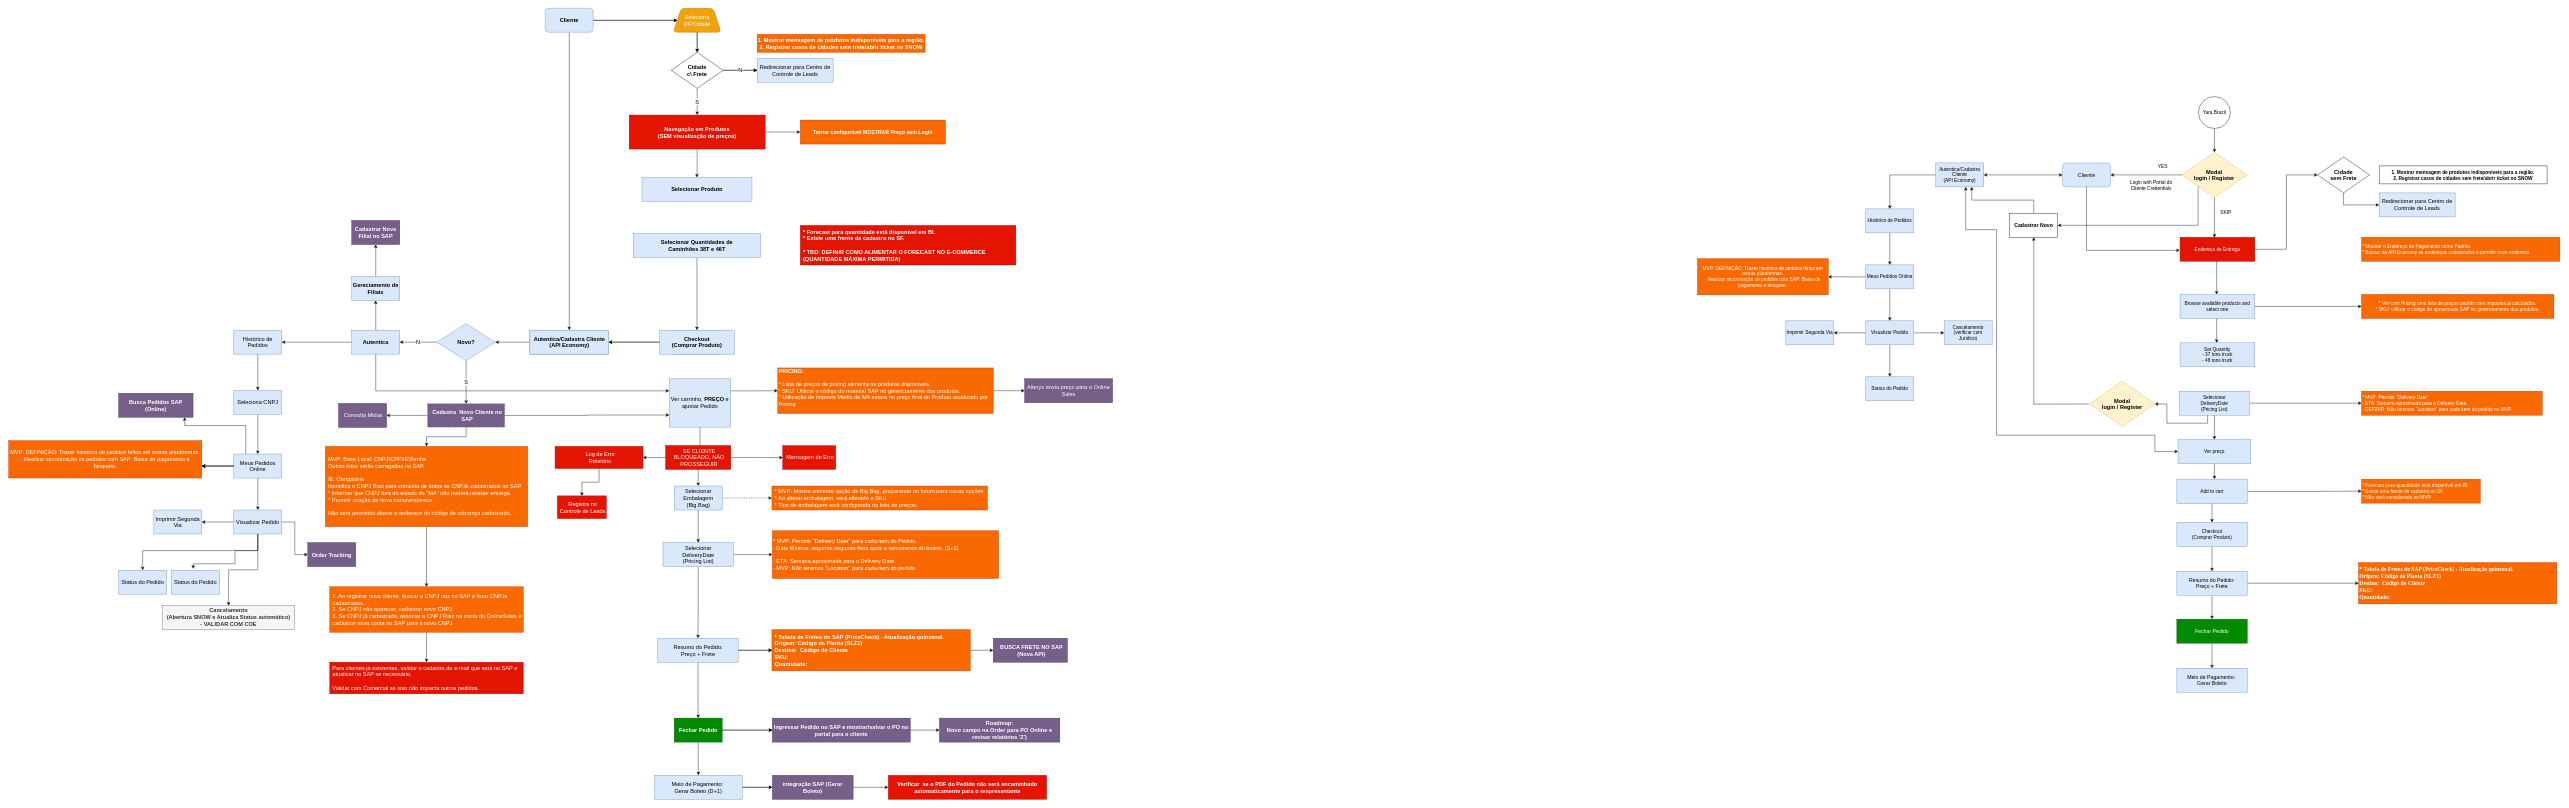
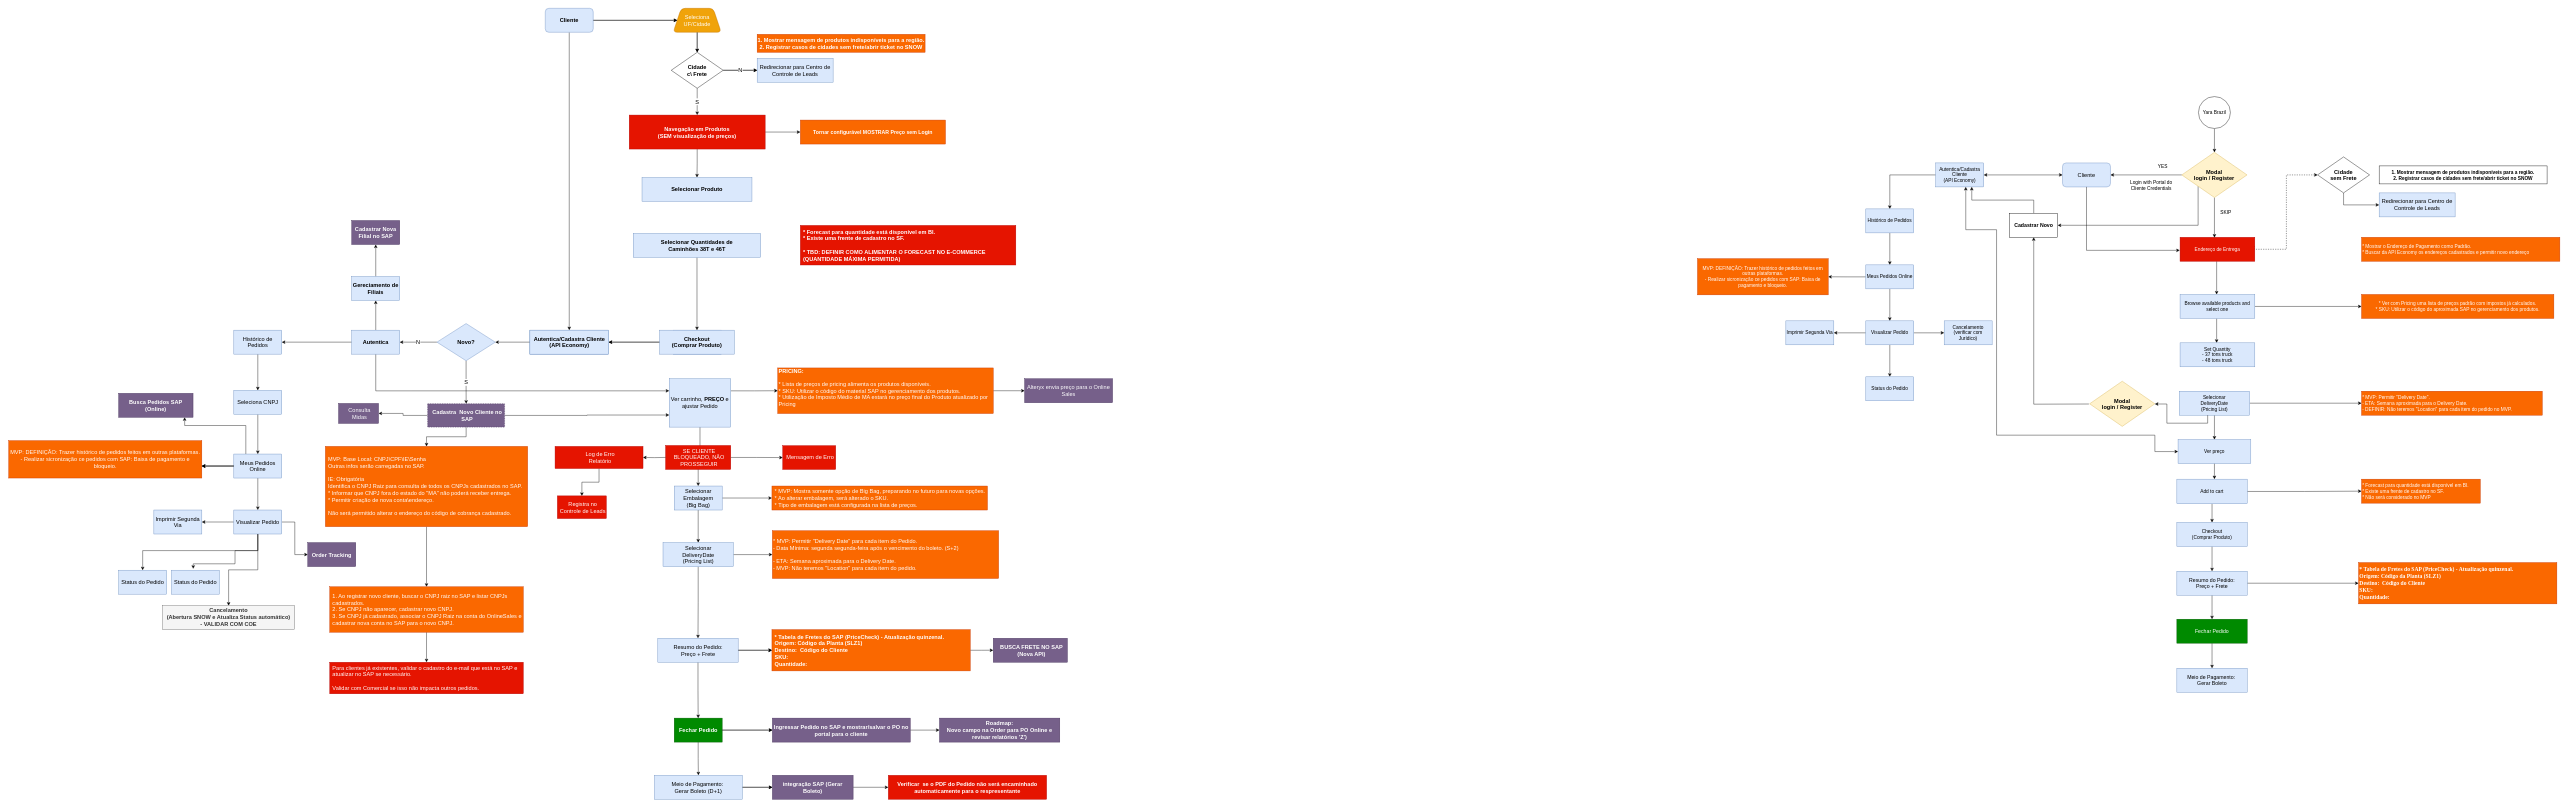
(2287, 217) -> (2287, 217)
(362, 416) -> (358, 414)
(745, 498) -> (745, 498)
